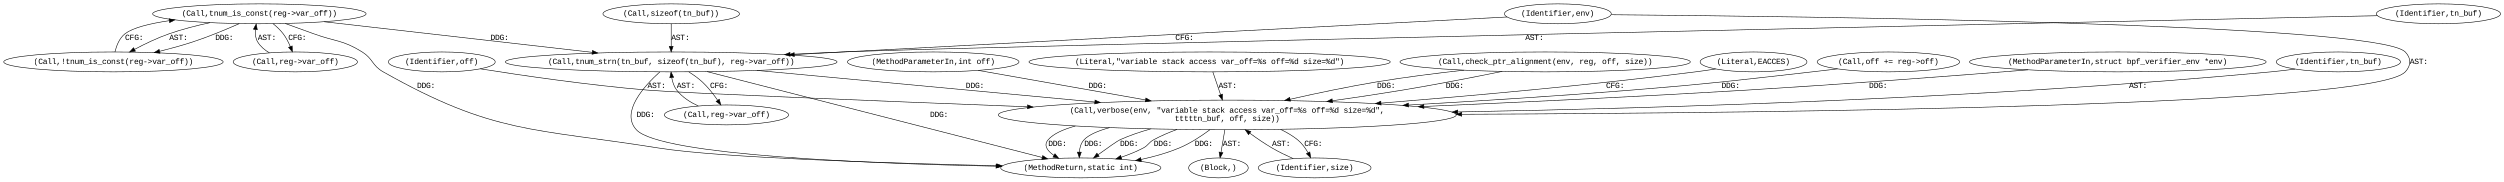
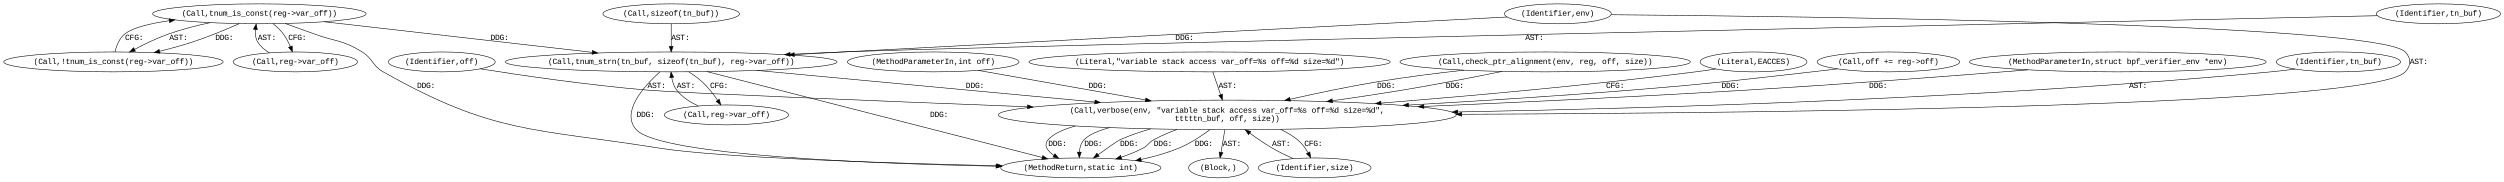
(1187, 38) -> (1187, 38)
